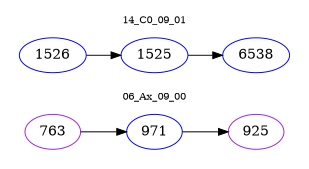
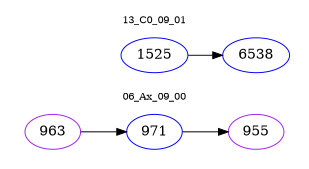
(154, 21) -> (154, 21)
(53, 55) -> none
(53, 132) -> (53, 132)
(256, 132) -> (256, 132)
